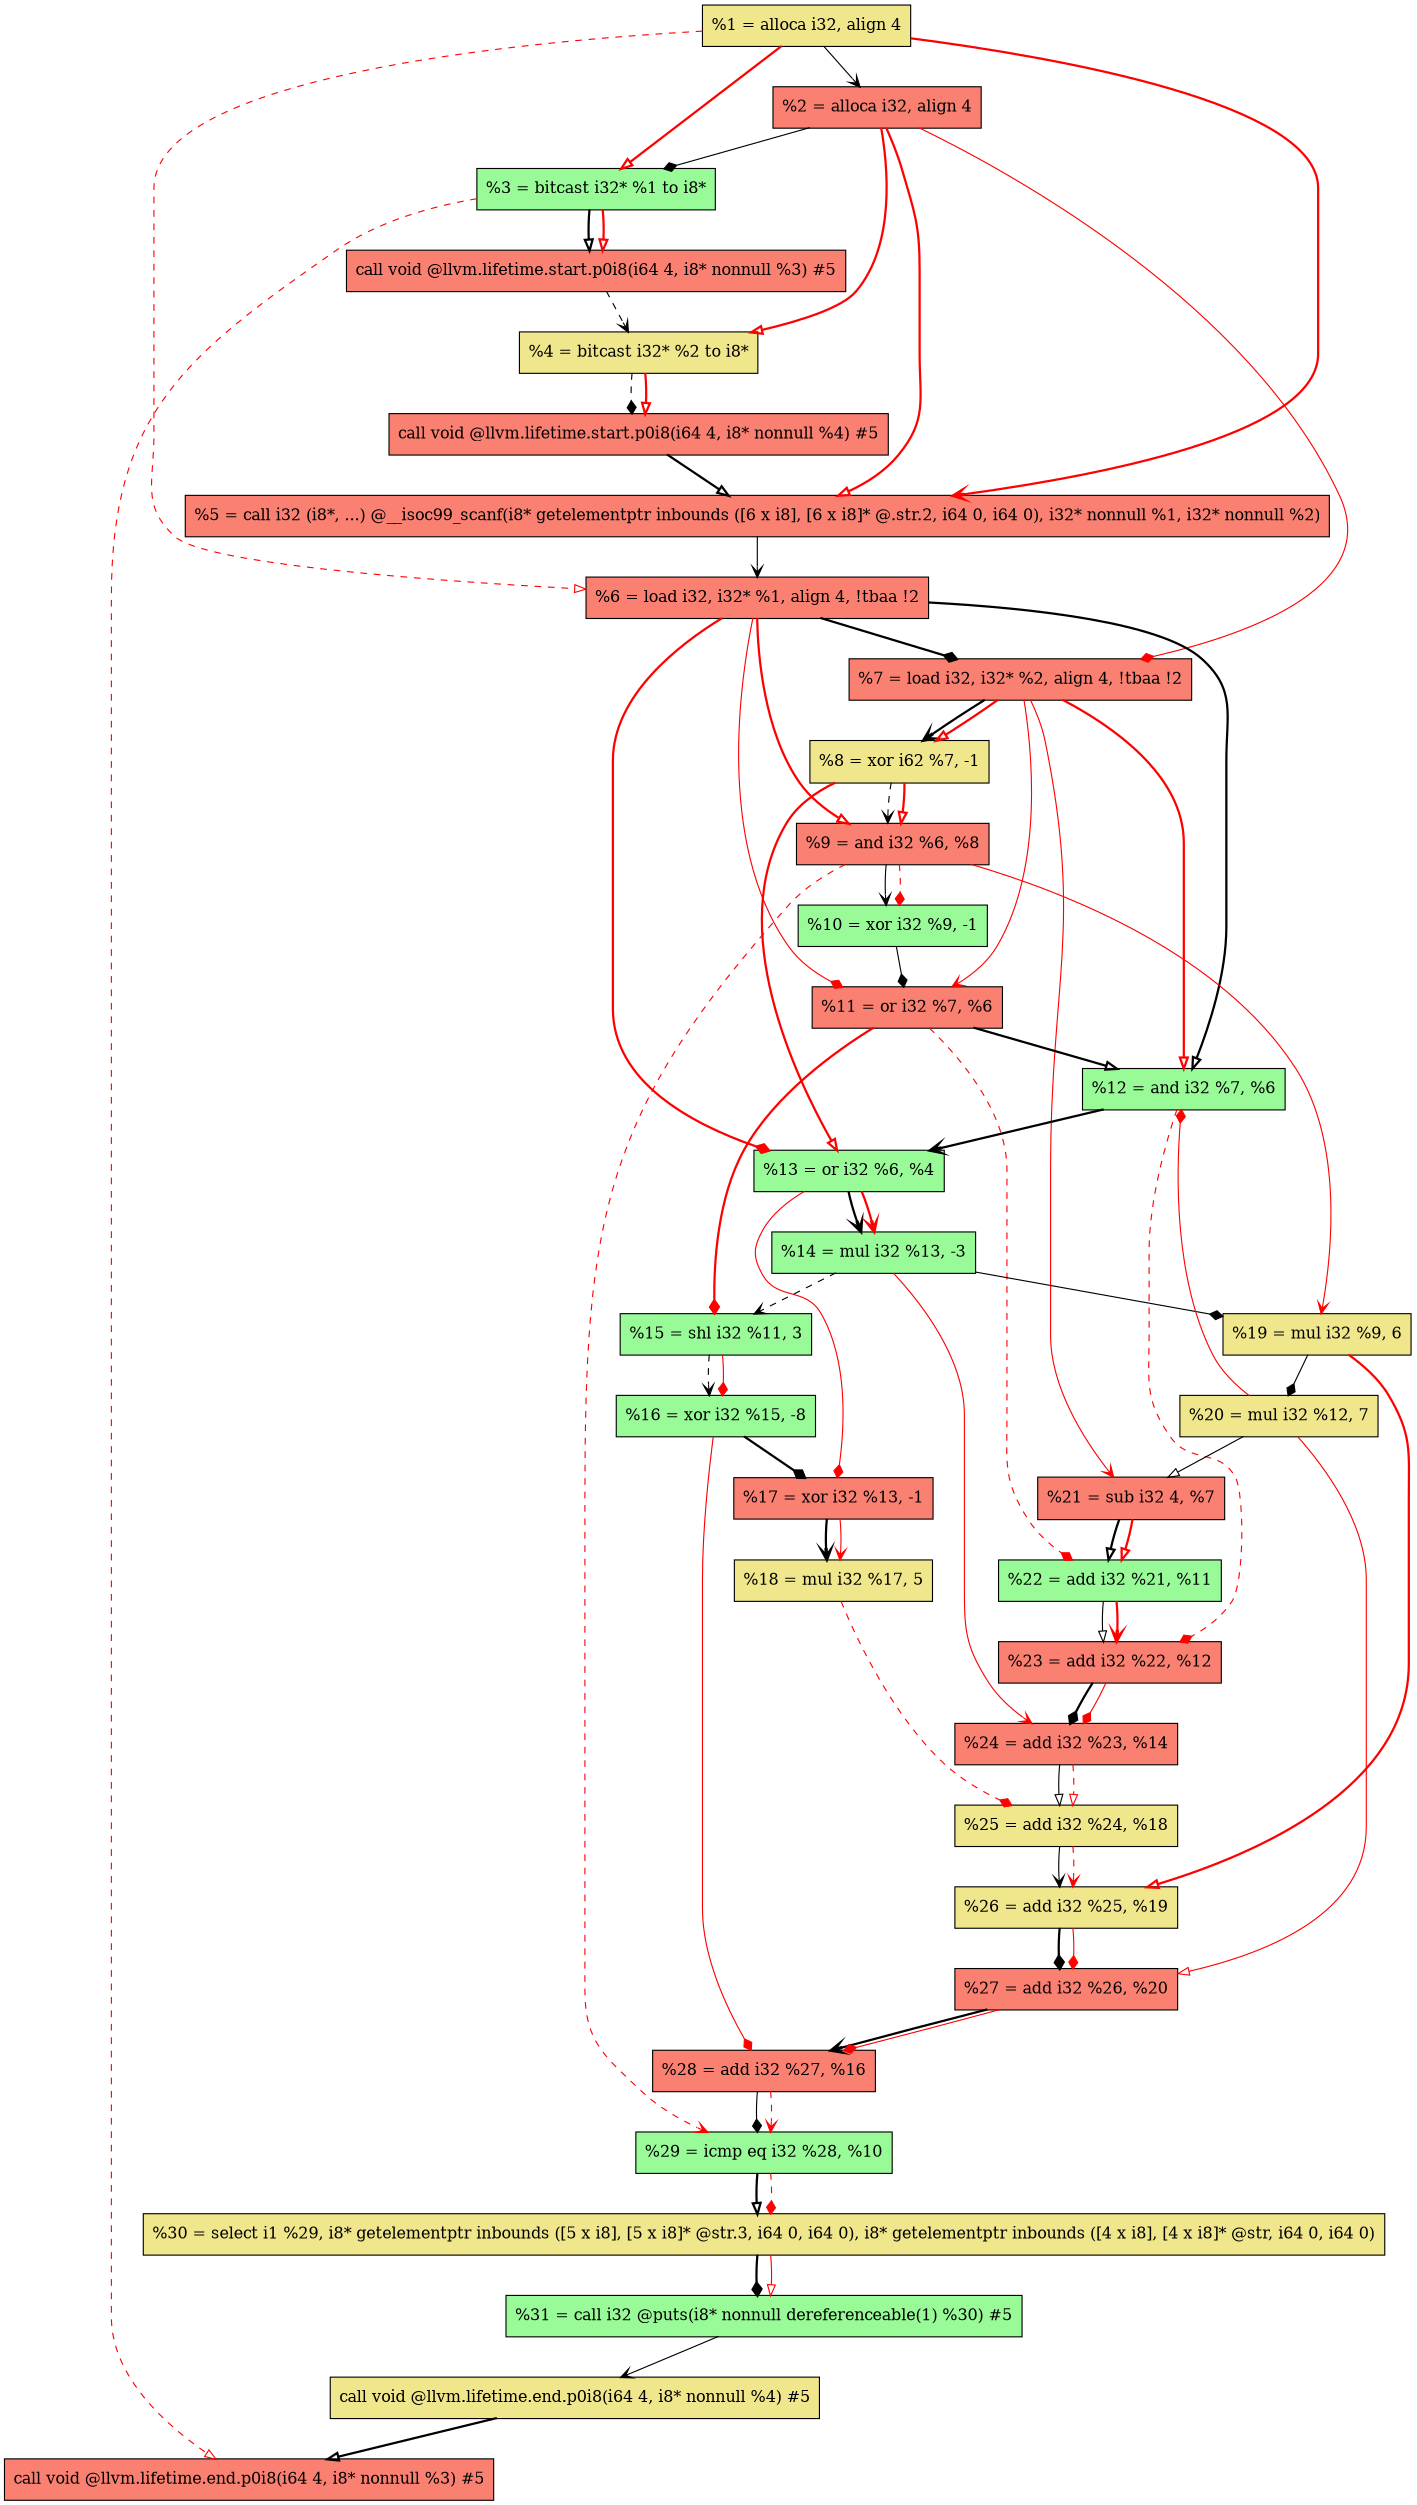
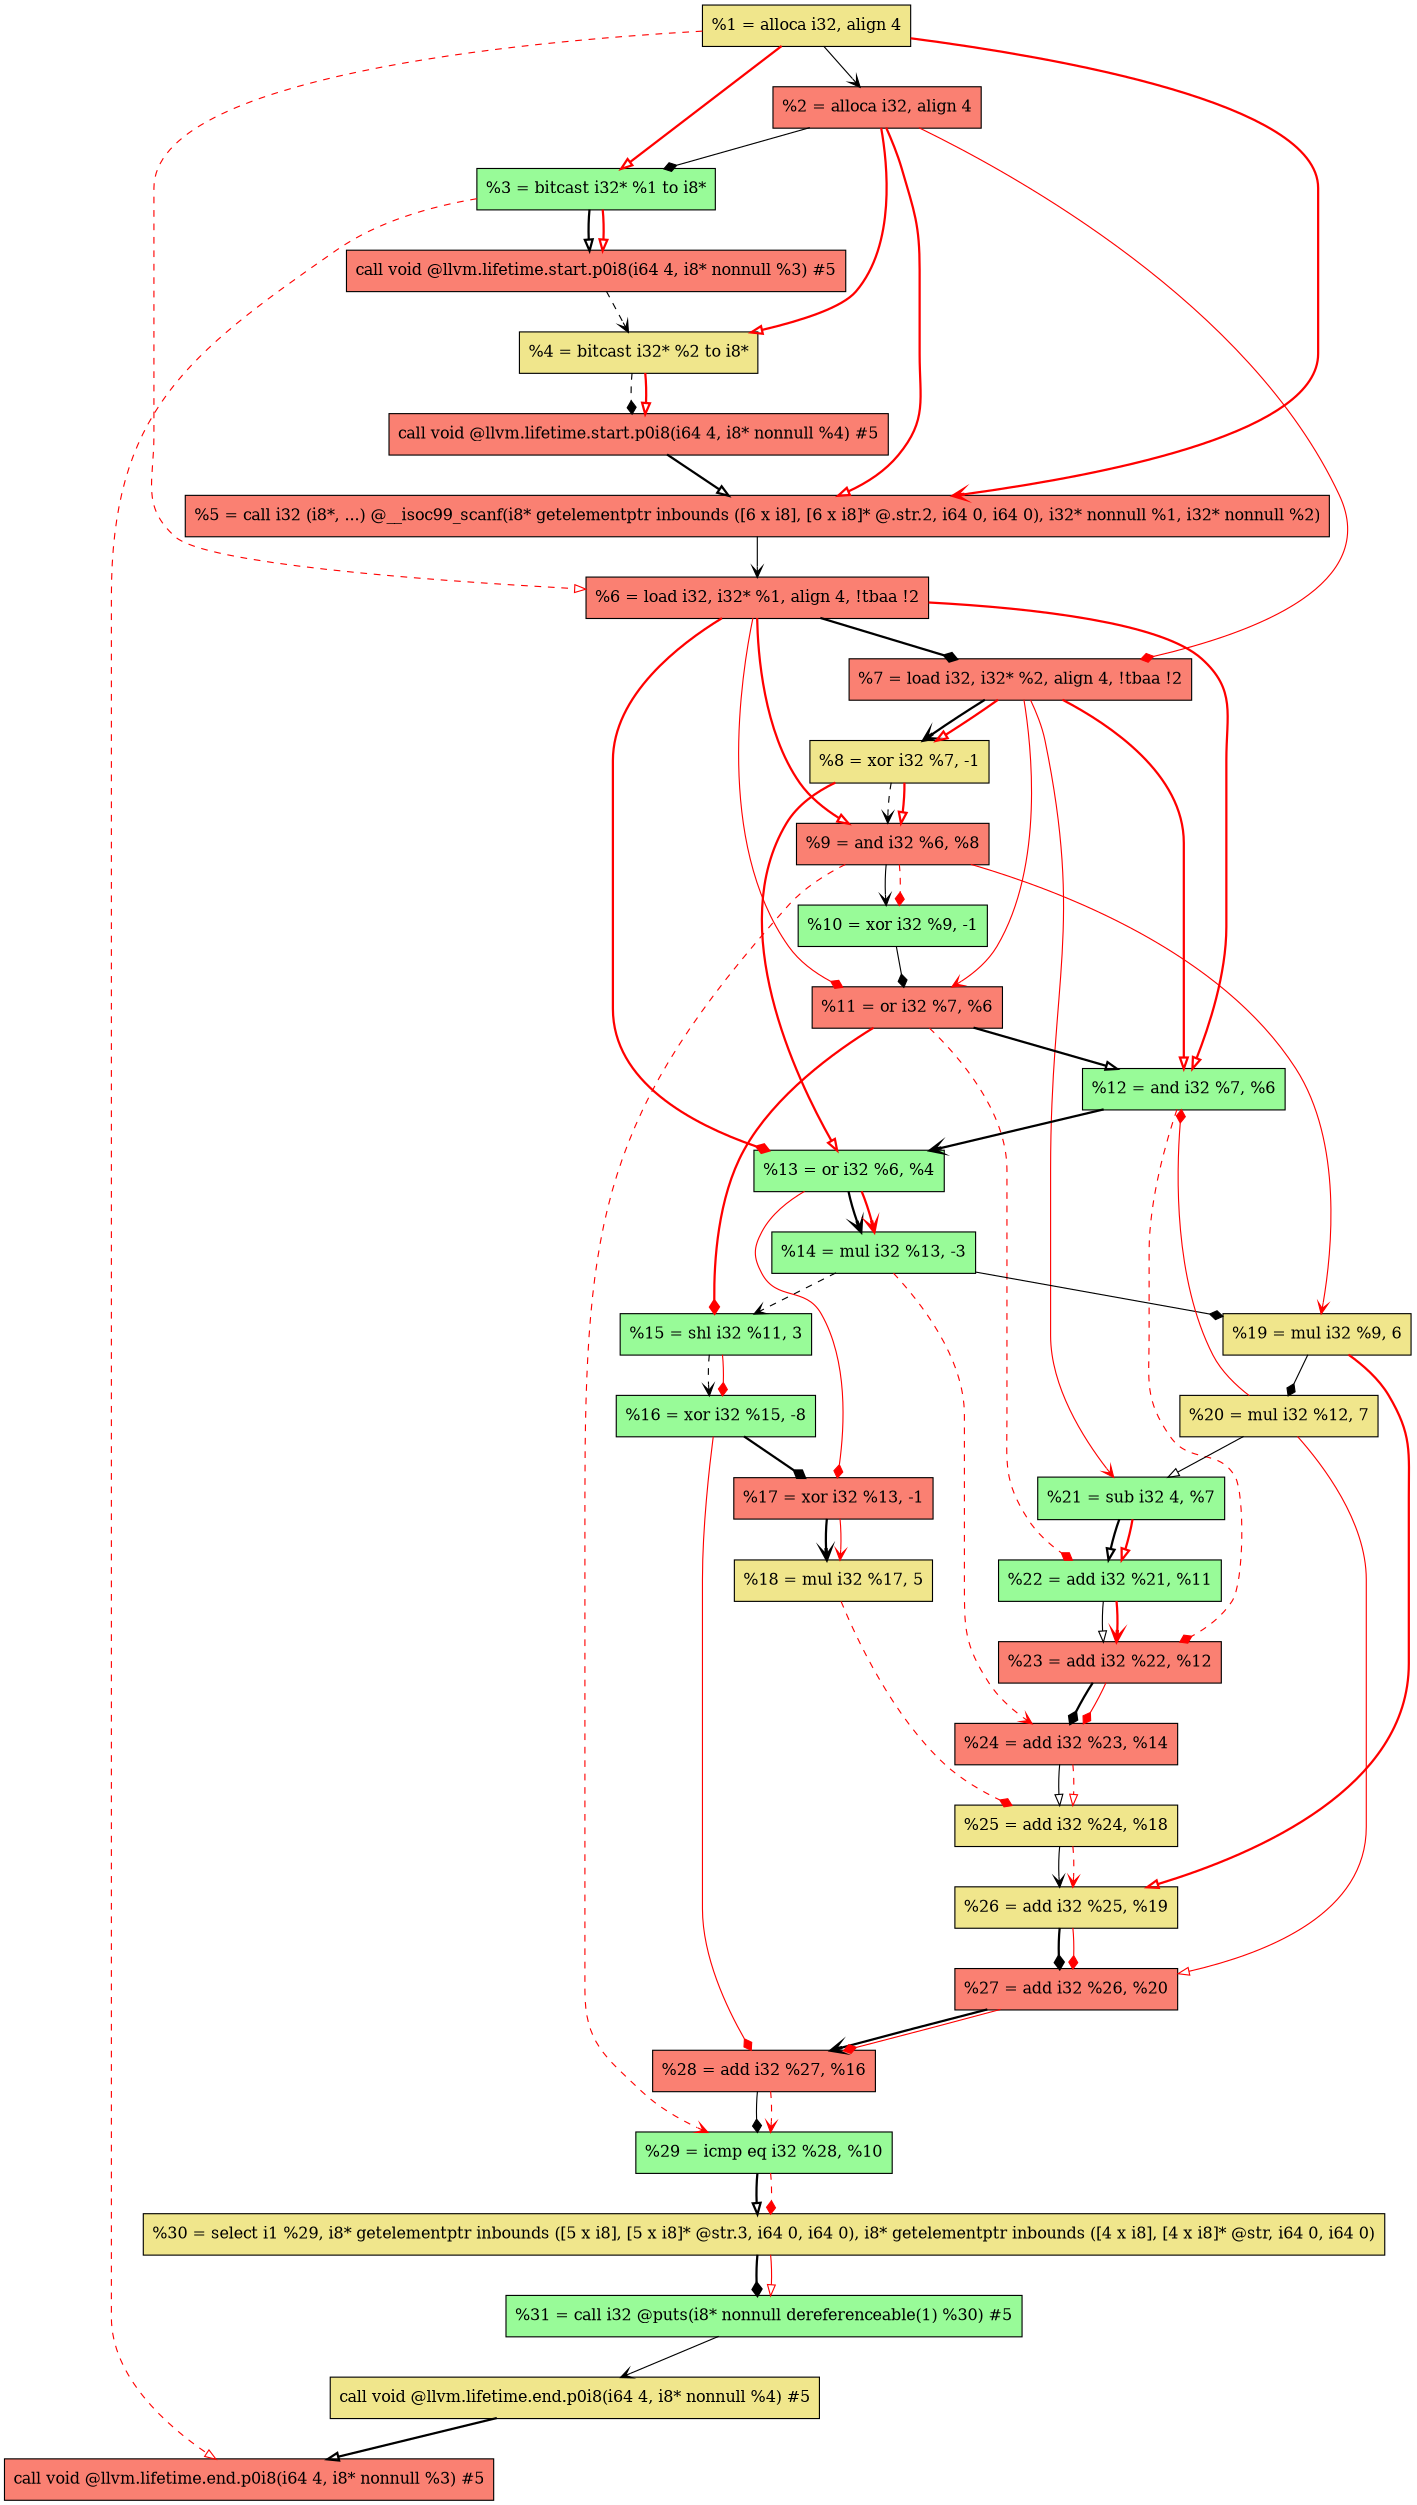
(1228, 716) -> (1228, 716)
(899, 762) -> (899, 762)
(964, 1495) -> (964, 1495)
(1131, 1498) -> (1131, 1498)
